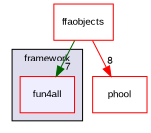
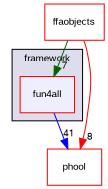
none -> (59, 127)
